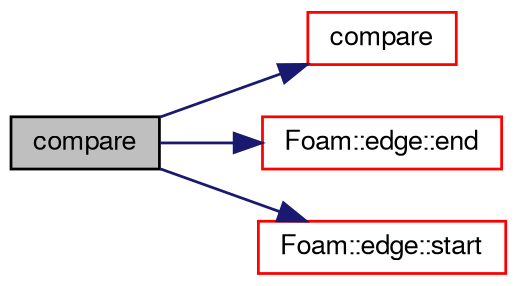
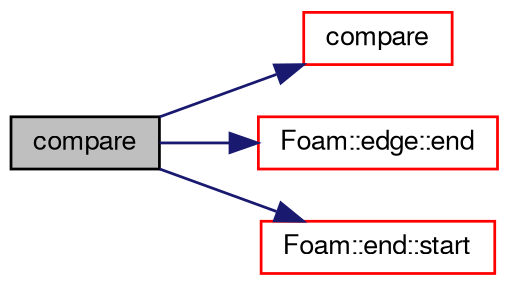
(382, 247) -> (378, 247)
